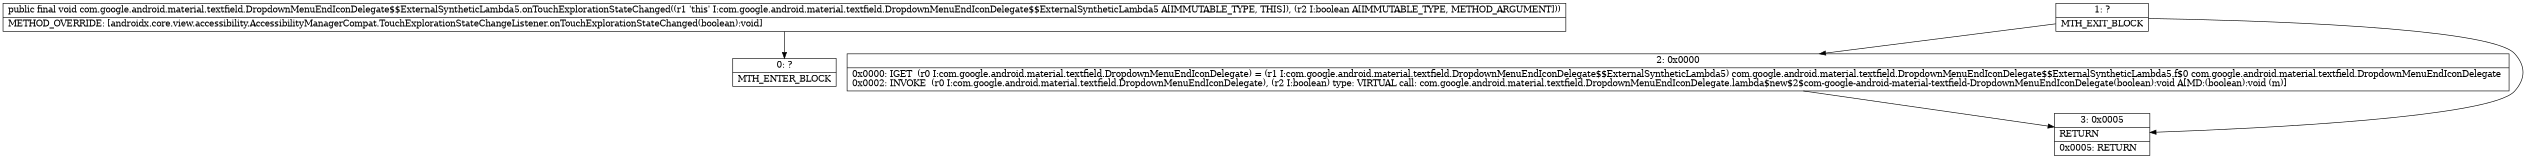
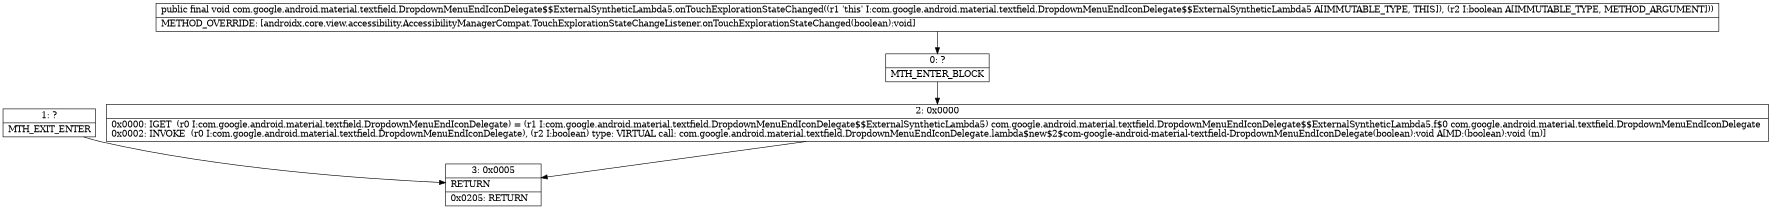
(2102, 24) -> (49, 130)
(1941, 38) -> (937, 90)
(2102, 148) -> (493, 199)
